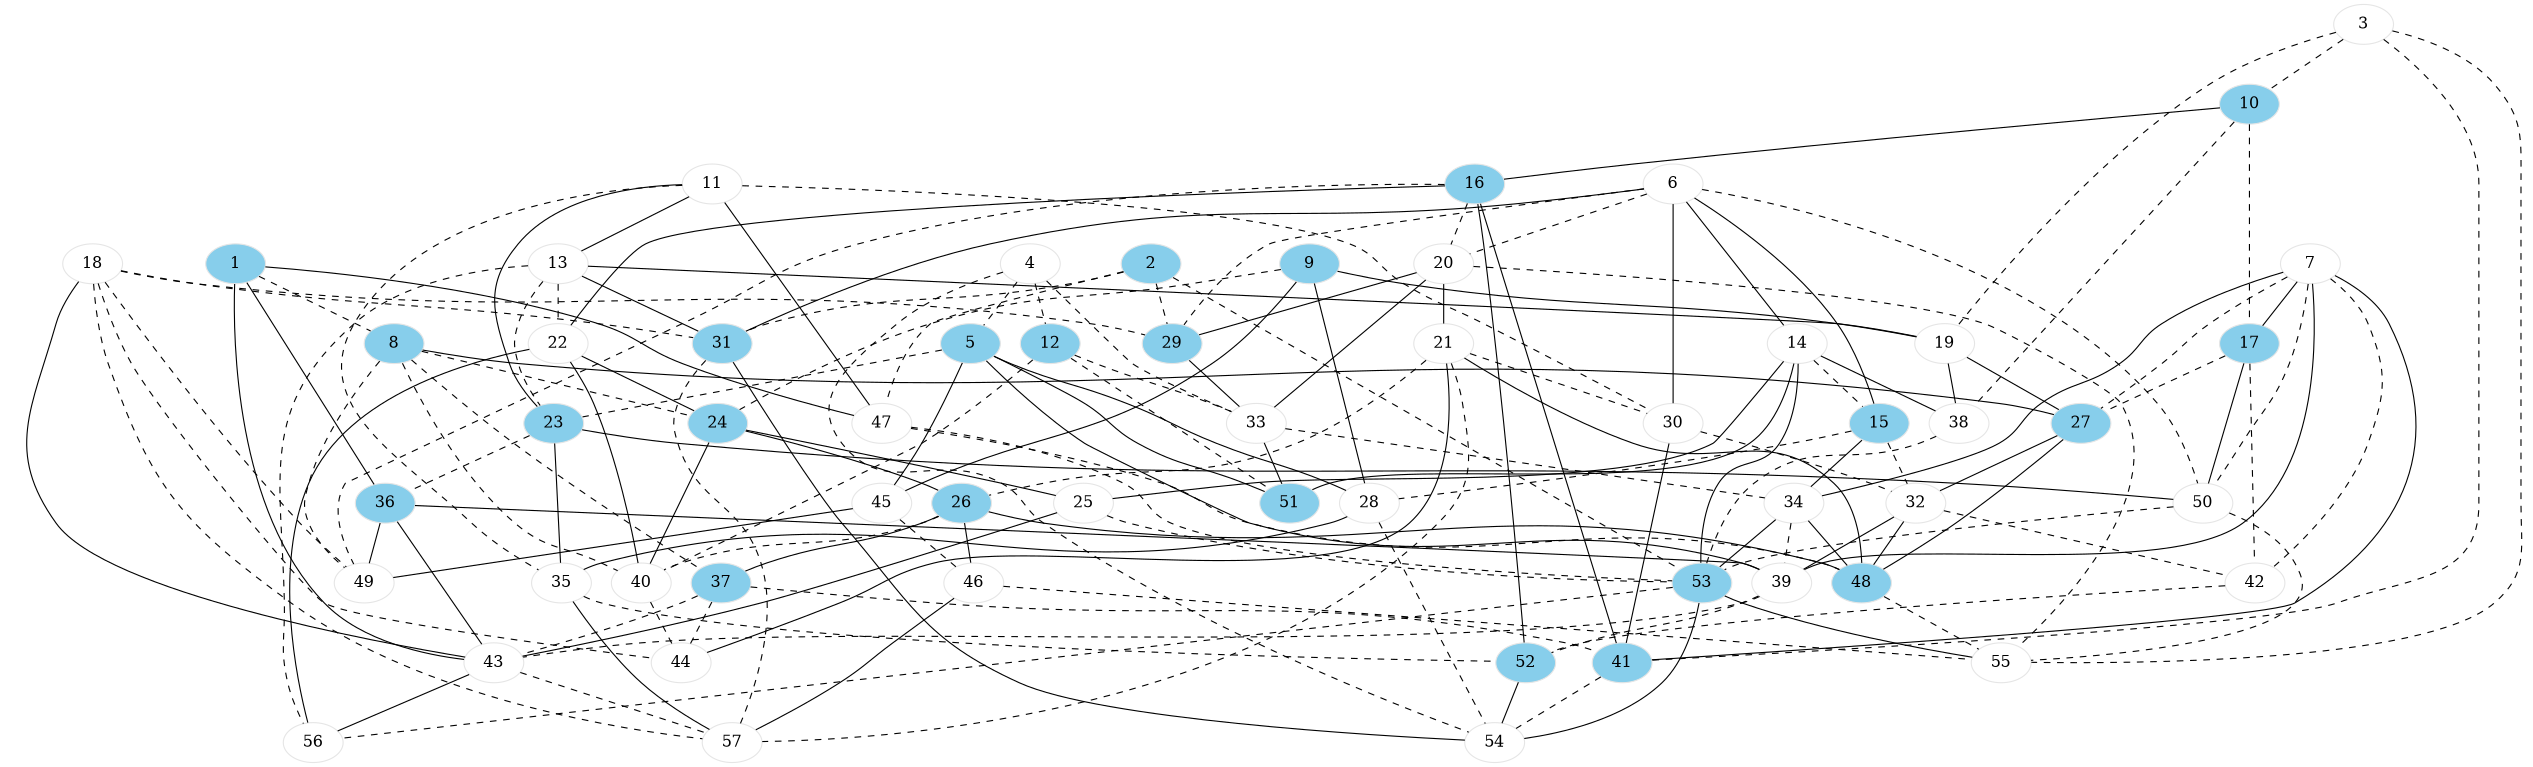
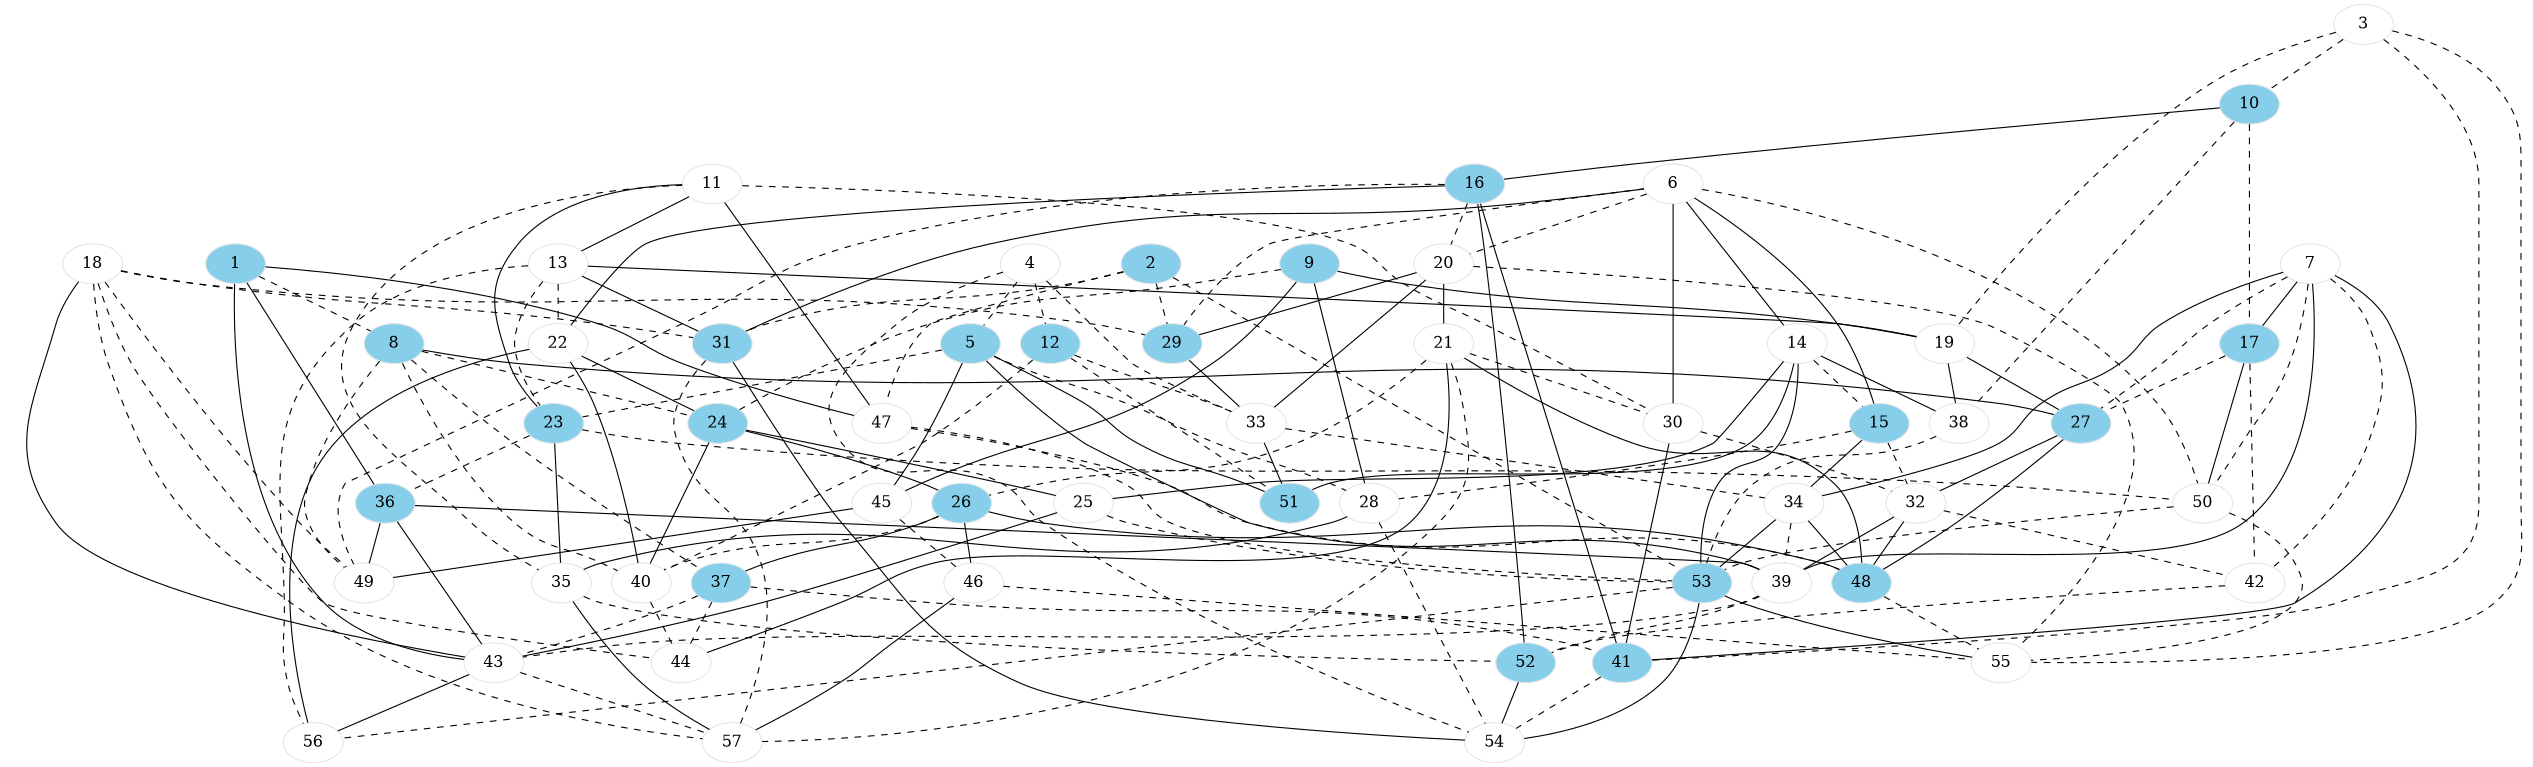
(1213, 442) -> (1213, 442)
(1337, 471) -> (1337, 471)
